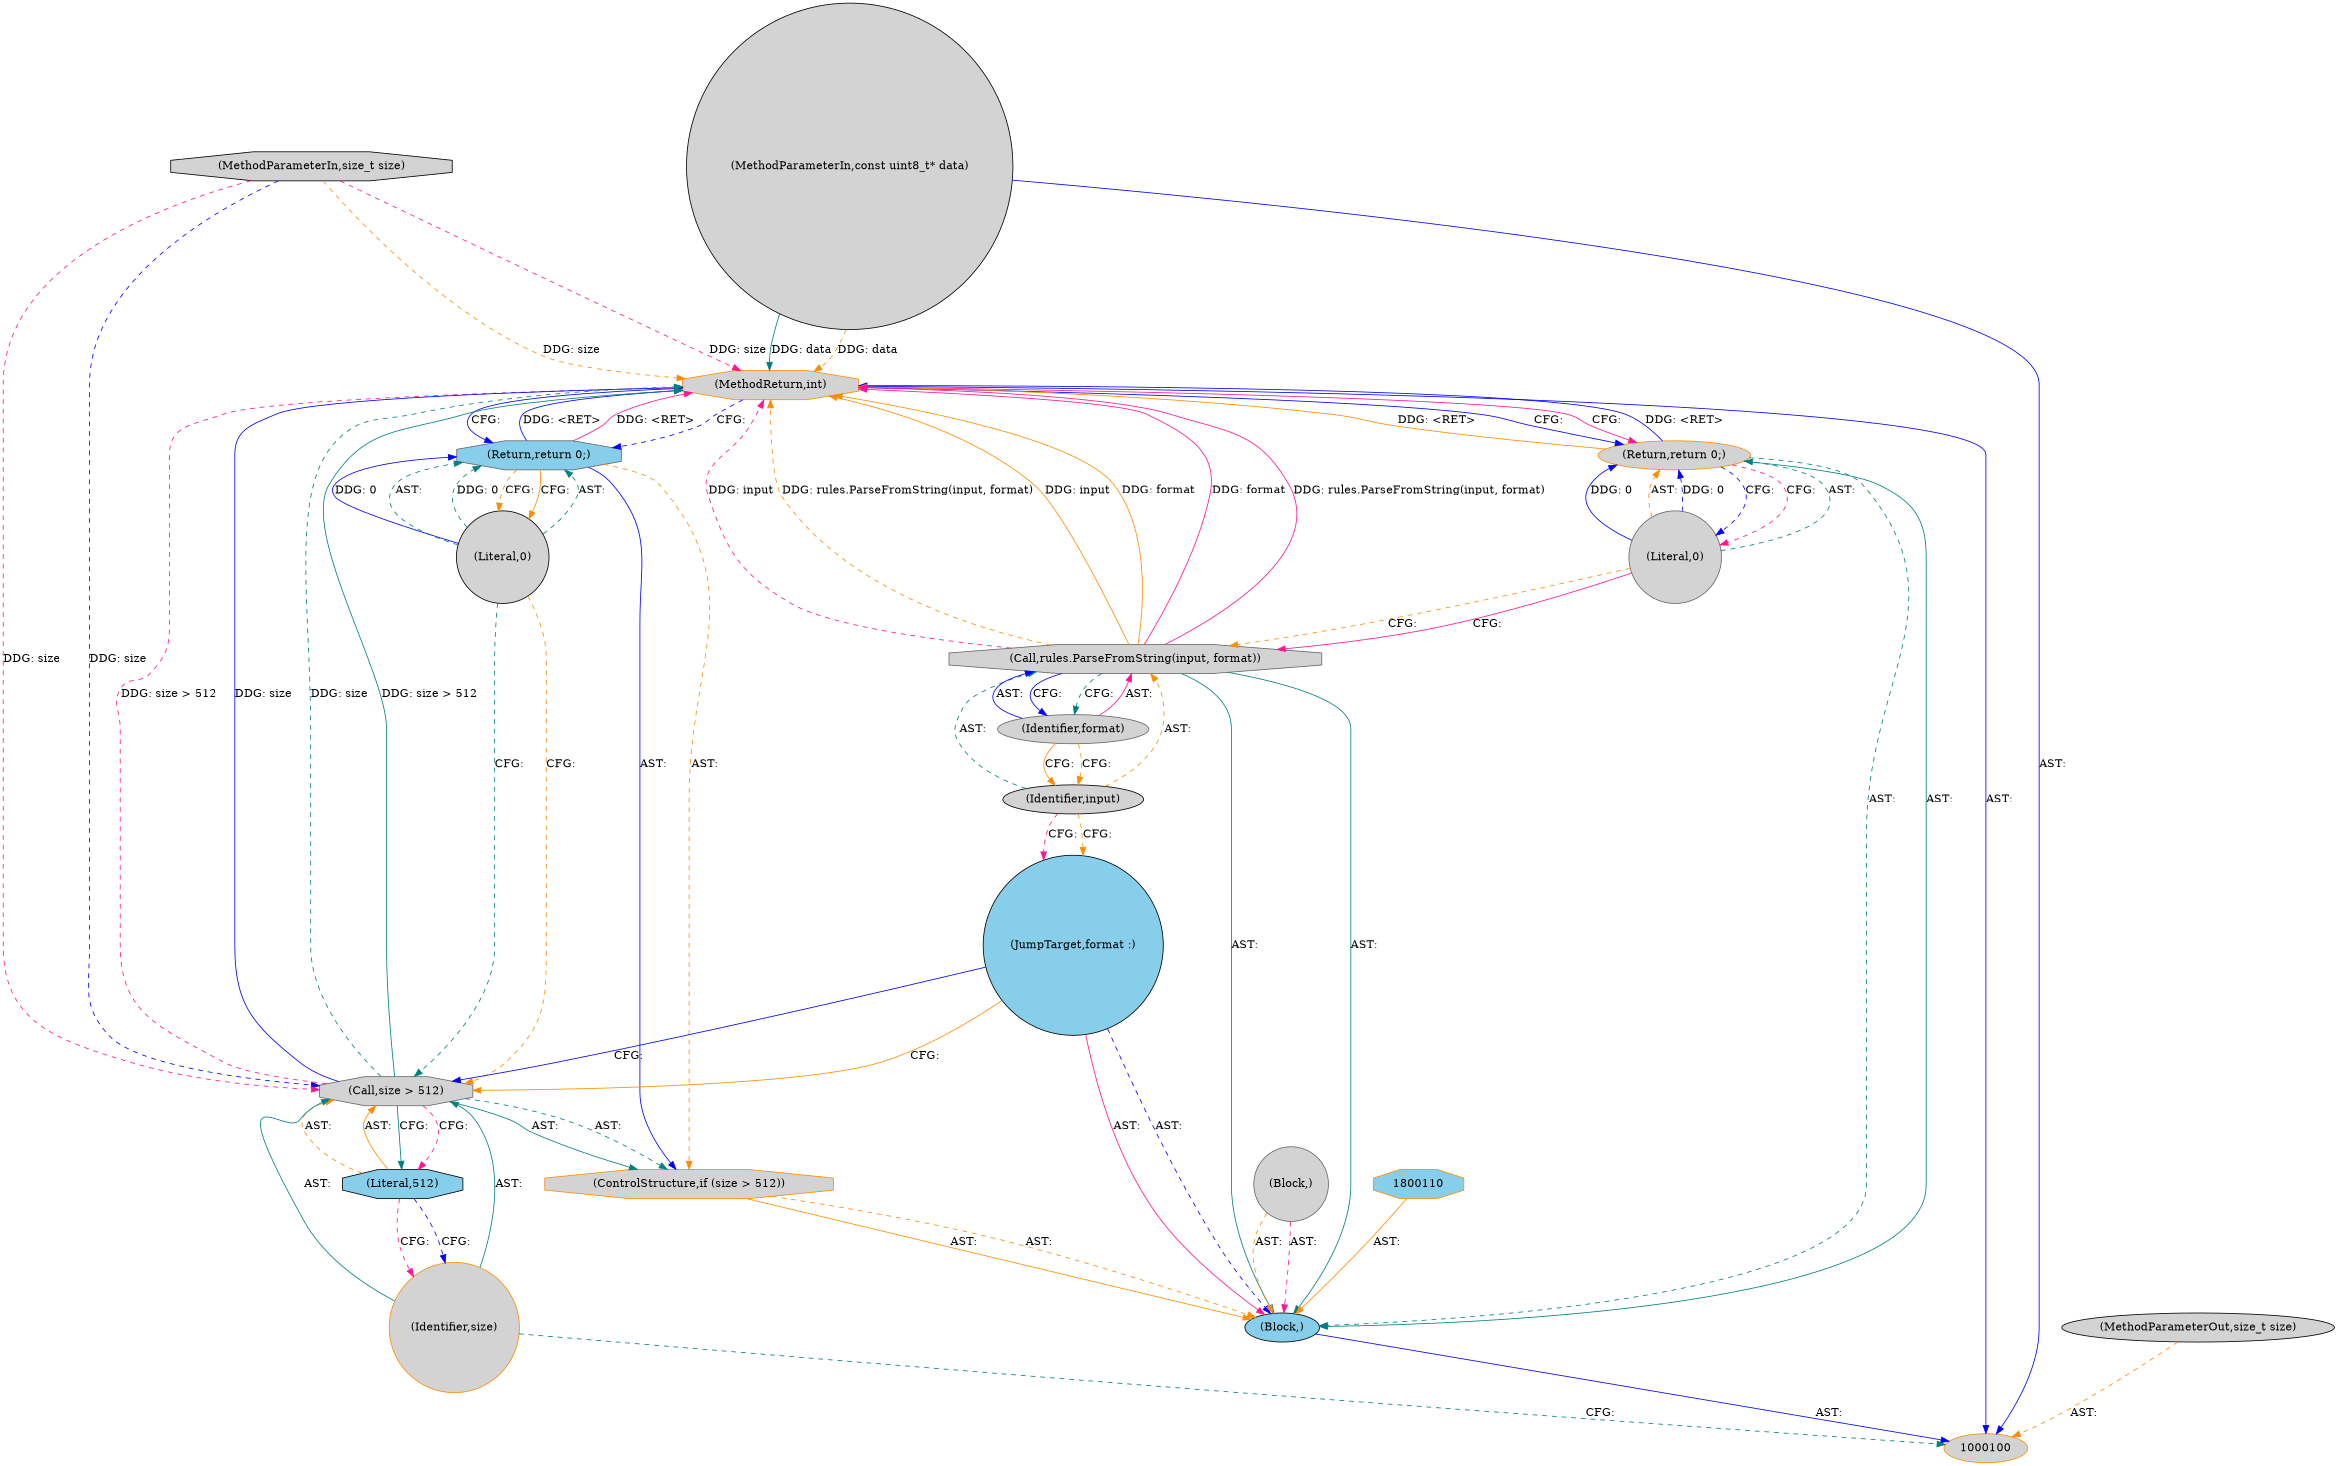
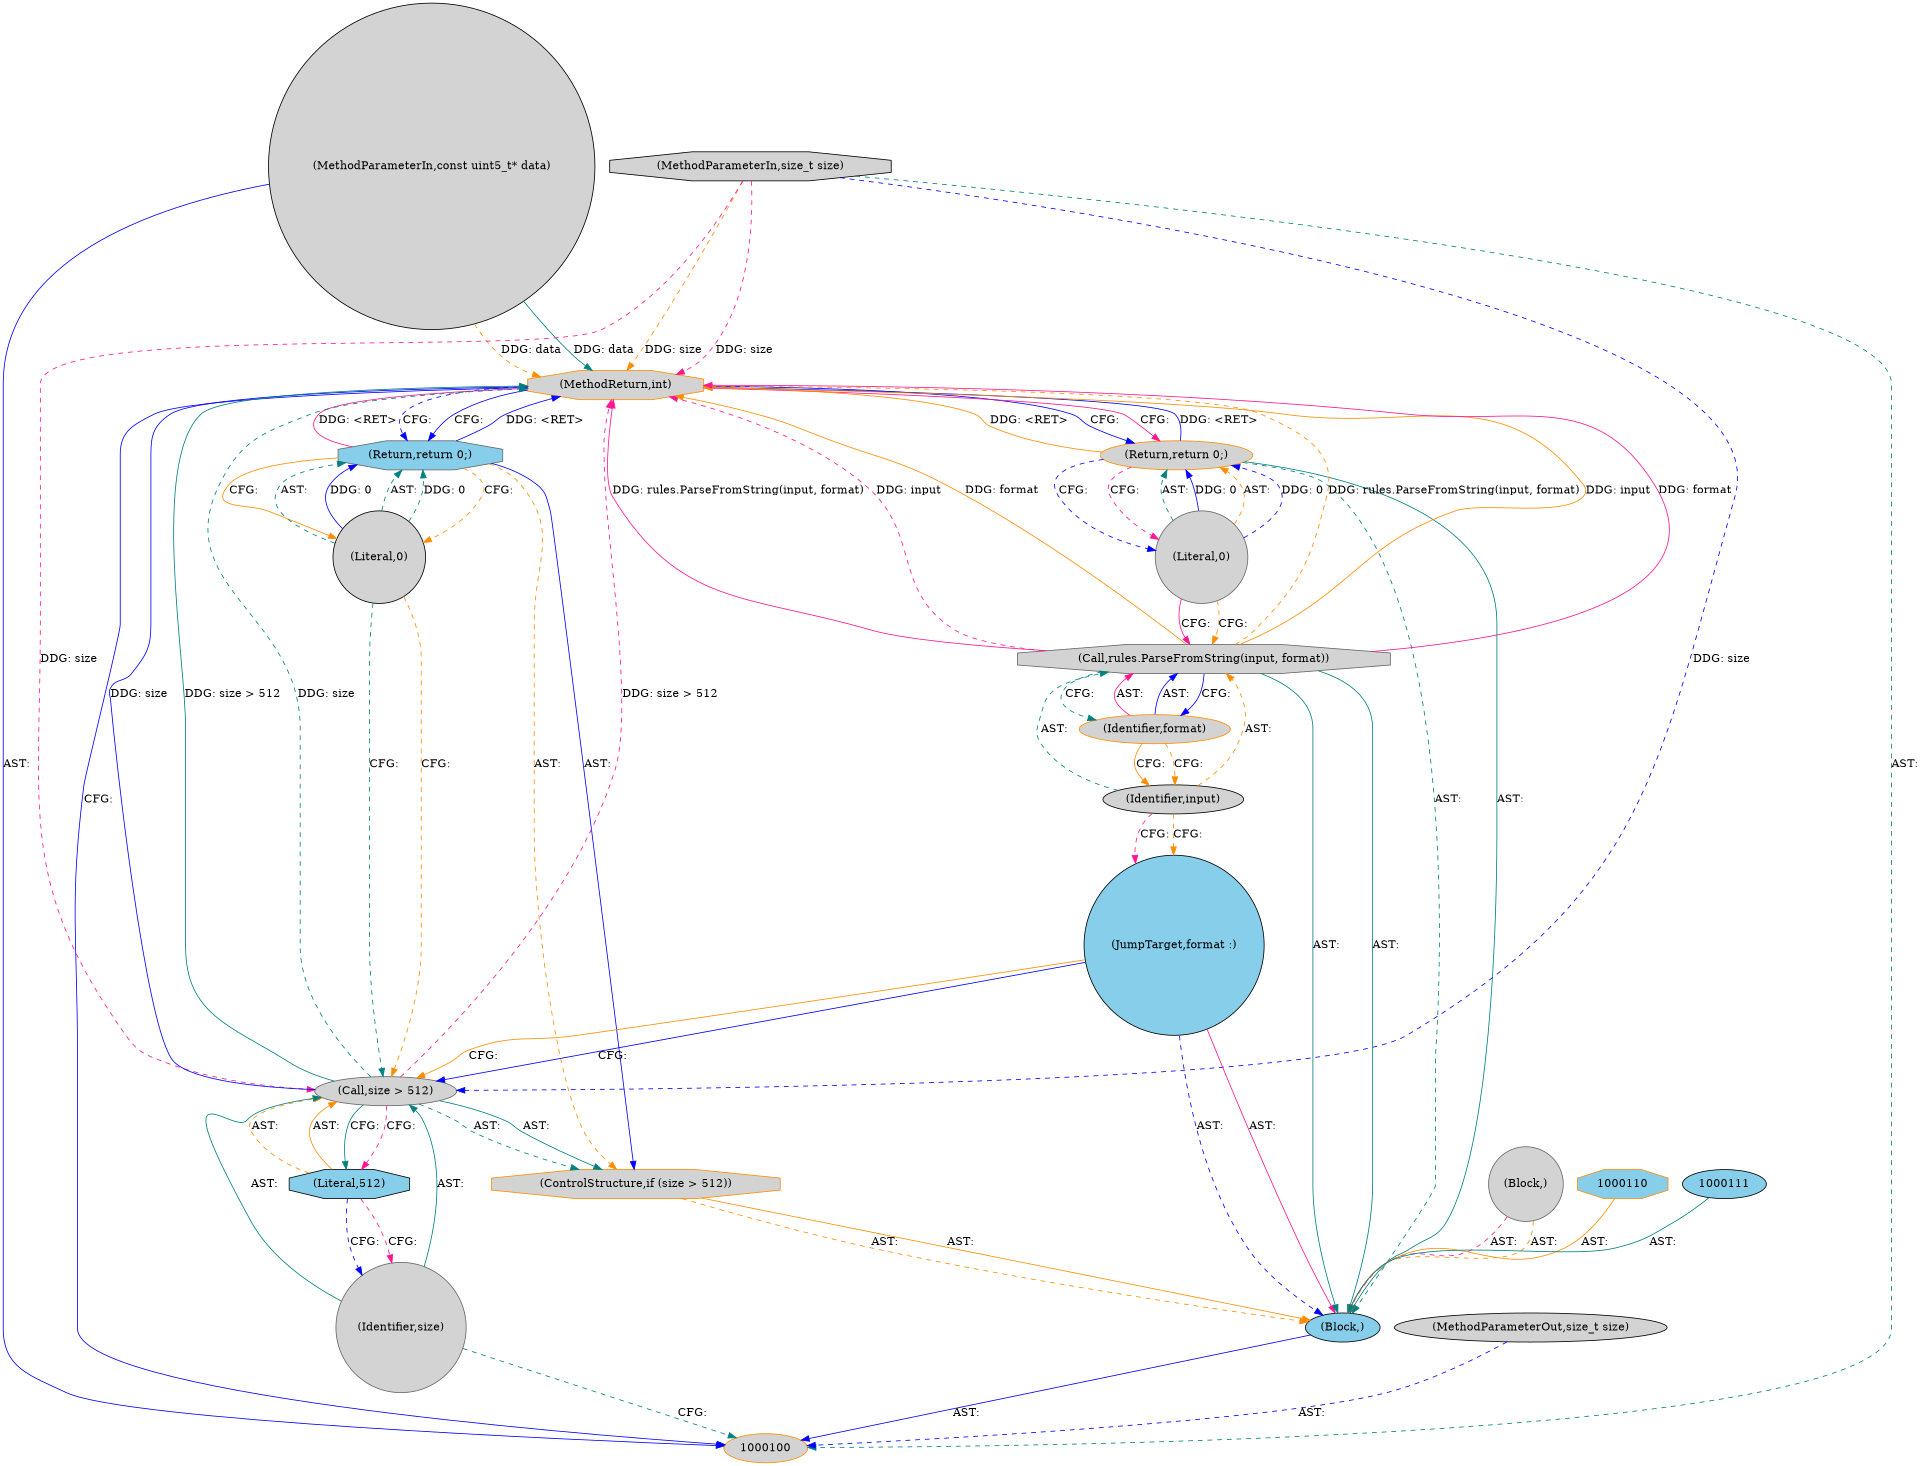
(850, 166) -> (432, 166)
(1073, 729) -> (1155, 729)
(2001, 799) -> (100, 799)
none -> (1891, 869)
(396, 1091) -> (386, 1091)
(1419, 1184) -> (1623, 1184)
none -> (1724, 1184)
(454, 1328) -> (401, 1328)
(2101, 1391) -> (1167, 1422)
